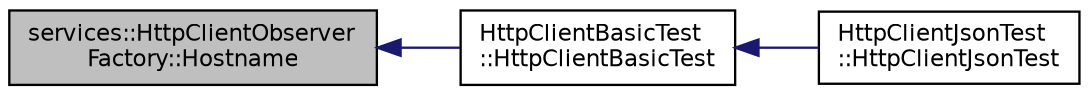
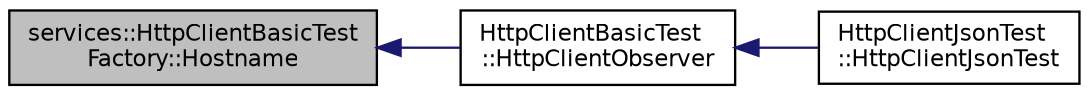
(193, 48) -> (193, 48)
(598, 48) -> (598, 48)
